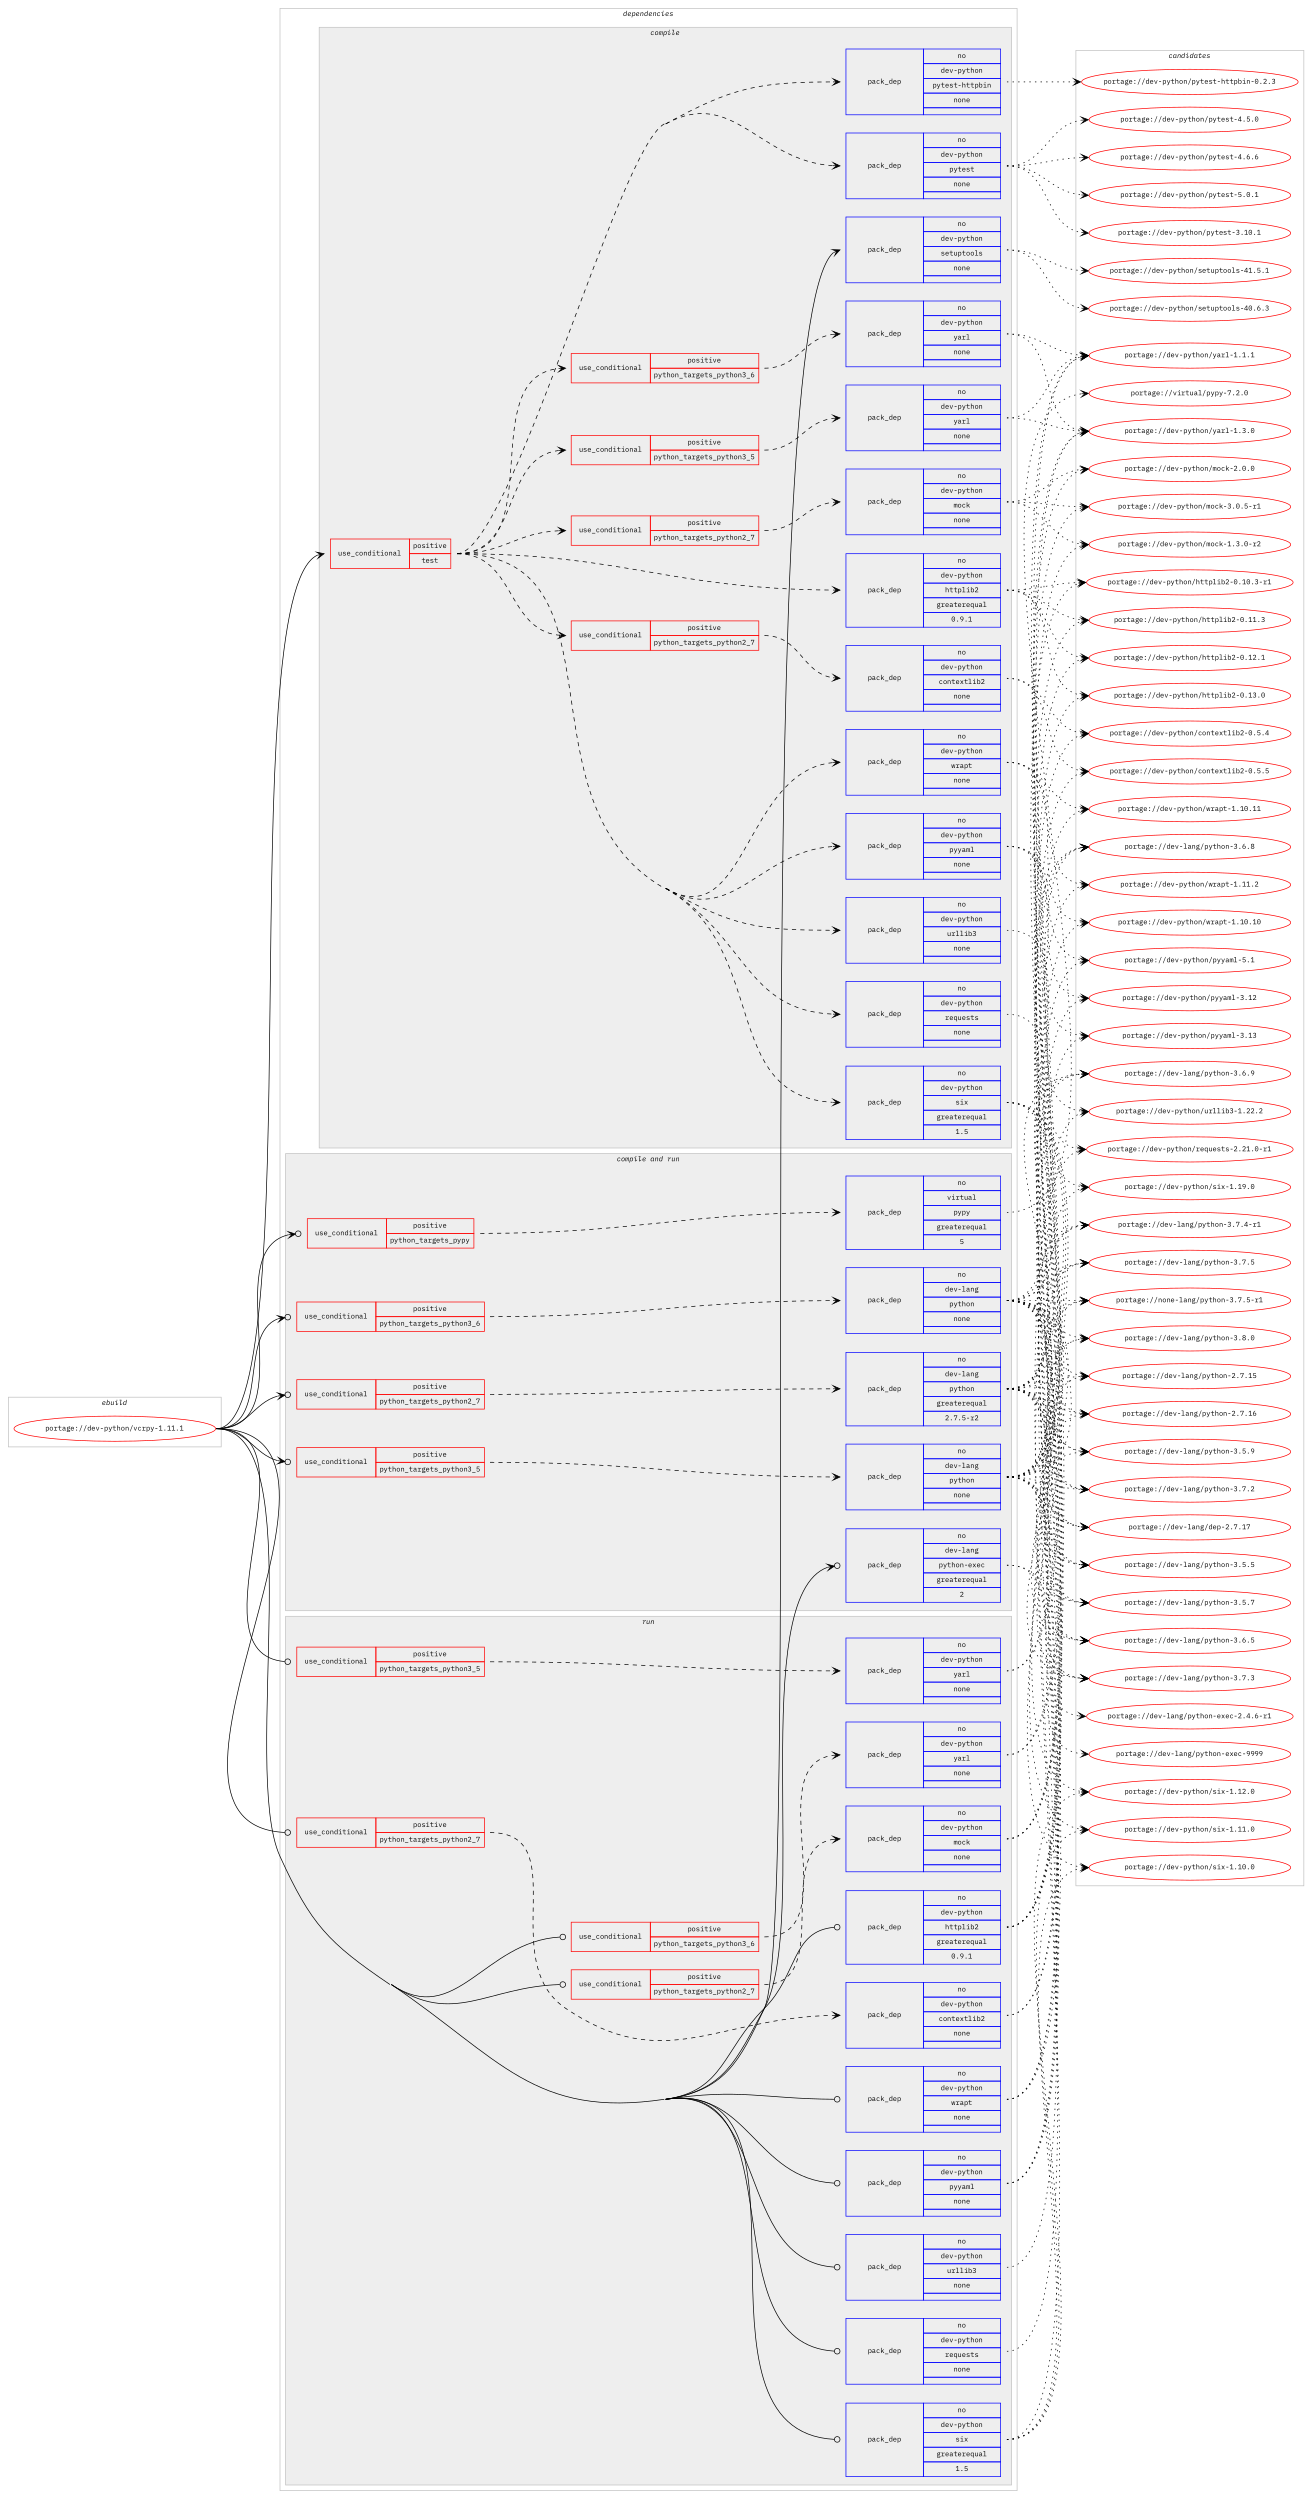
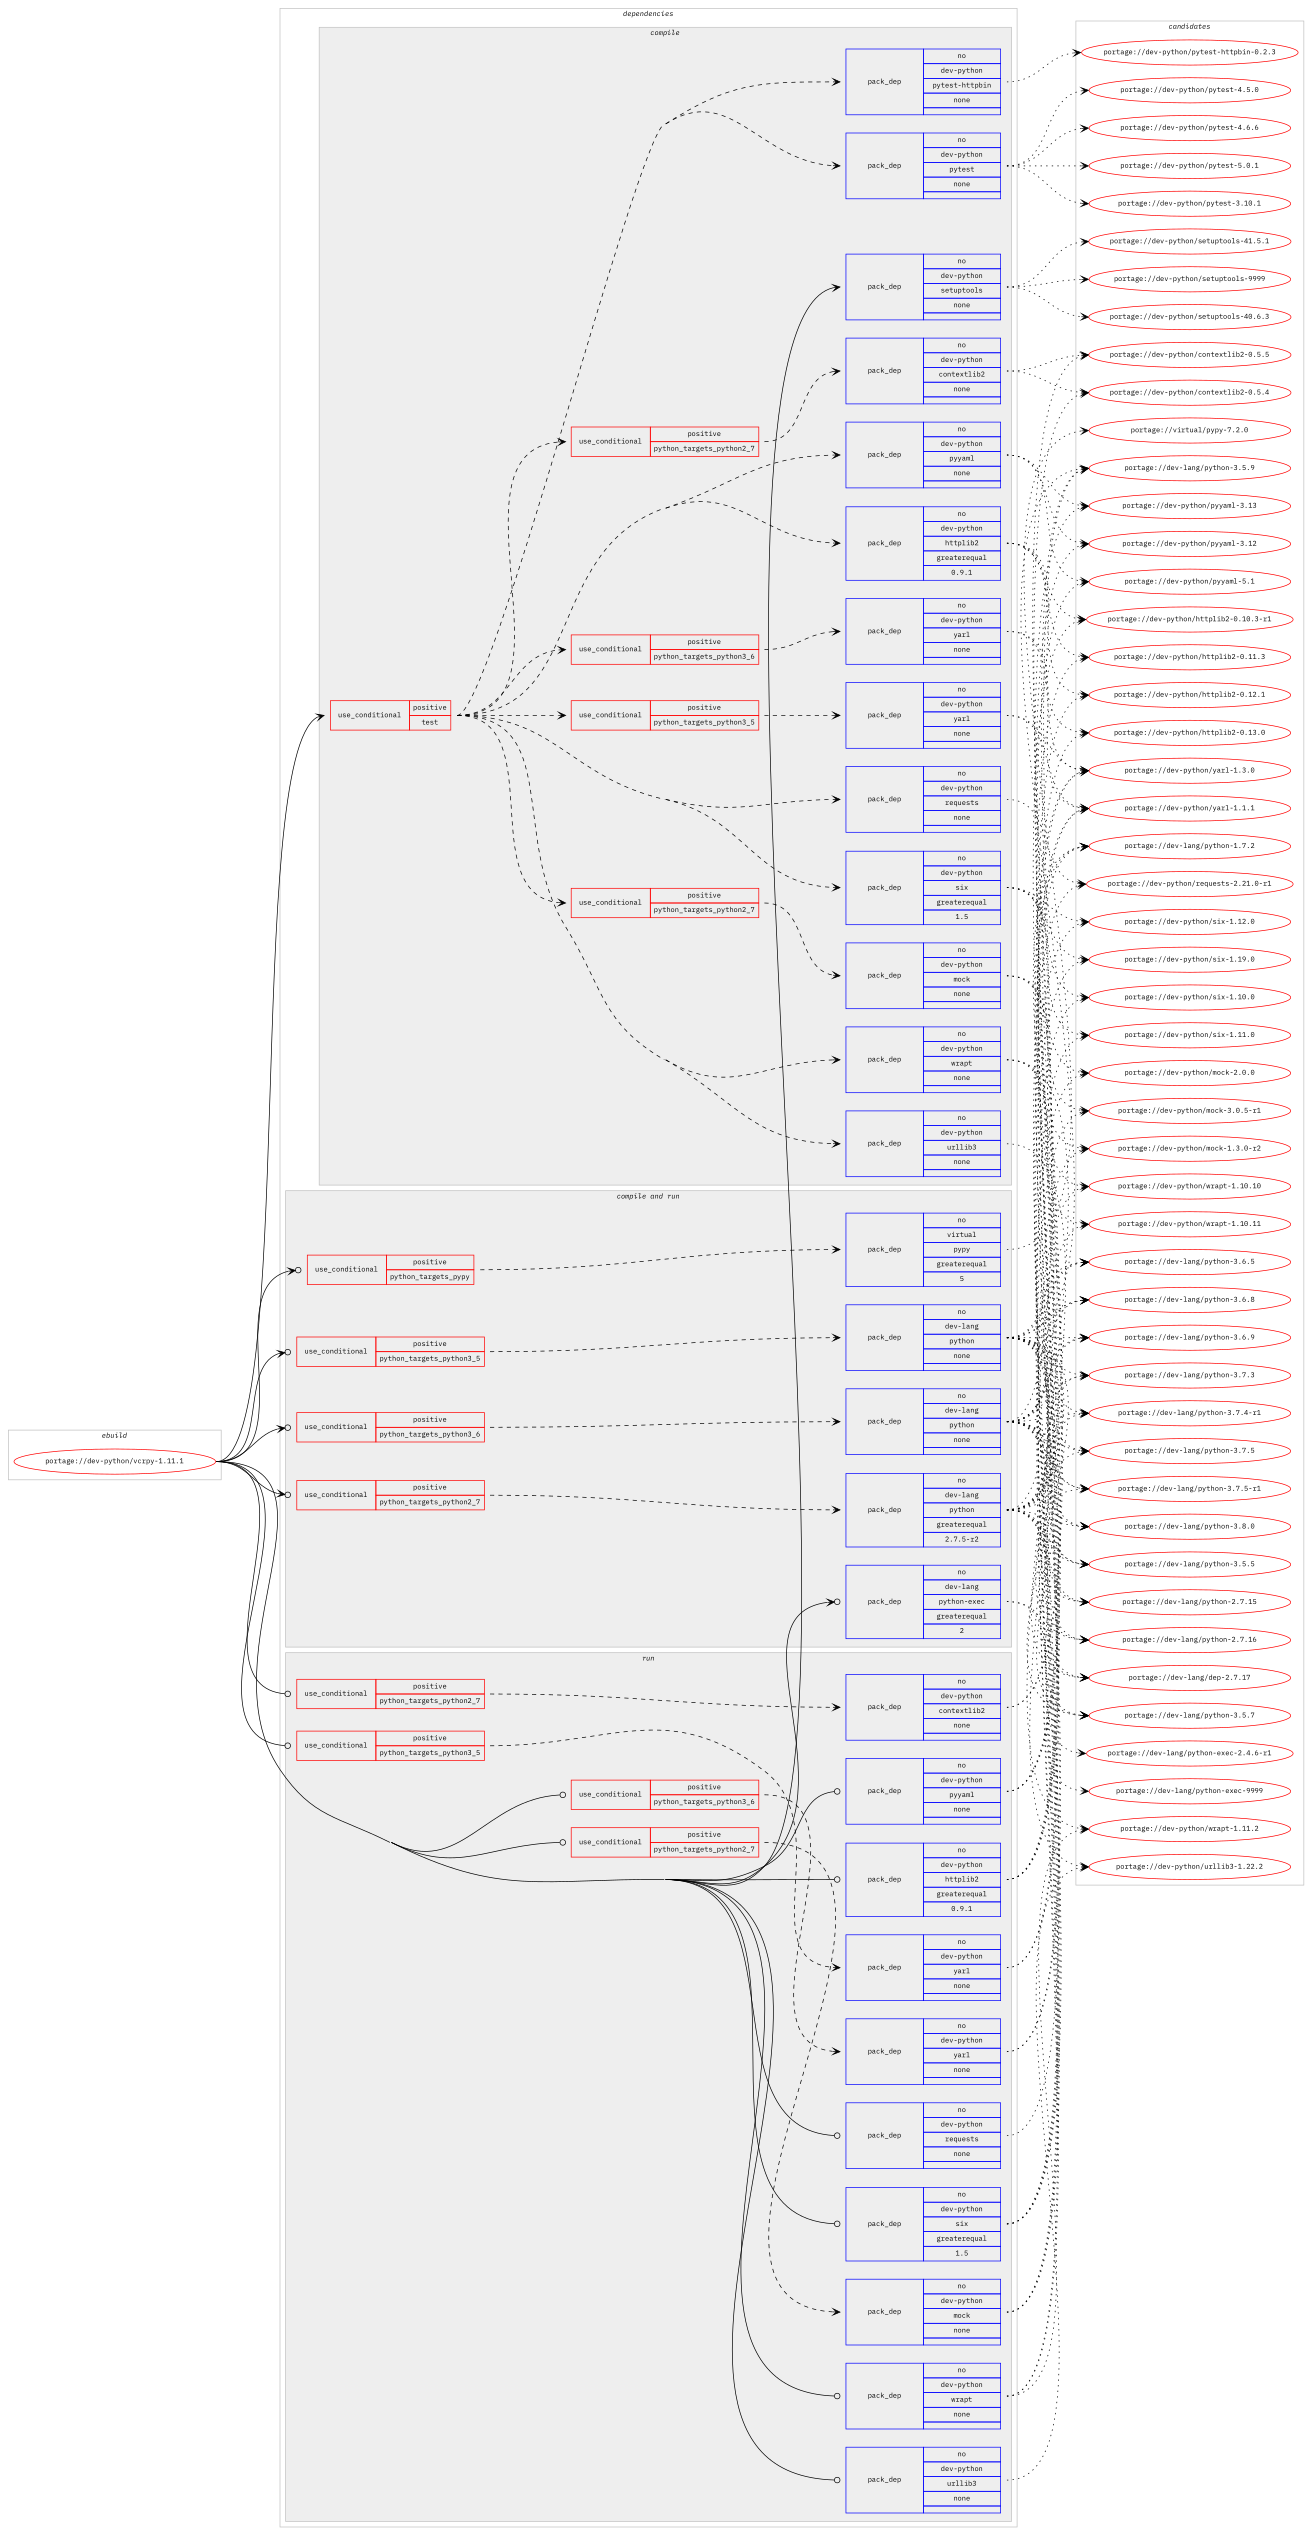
none -> (1190, 279)
(1190, 1301) -> (1190, 1489)
(1190, 1490) -> (1190, 846)
